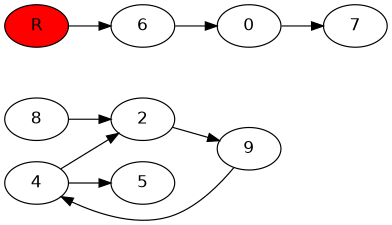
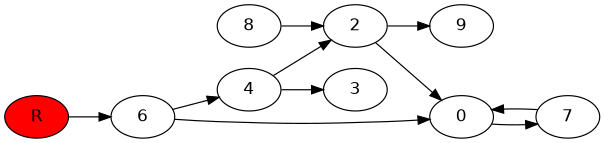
none -> (404, 68)
none -> (521, 109)
(143, 183) -> (355, 90)
(160, 219) -> (190, 105)
